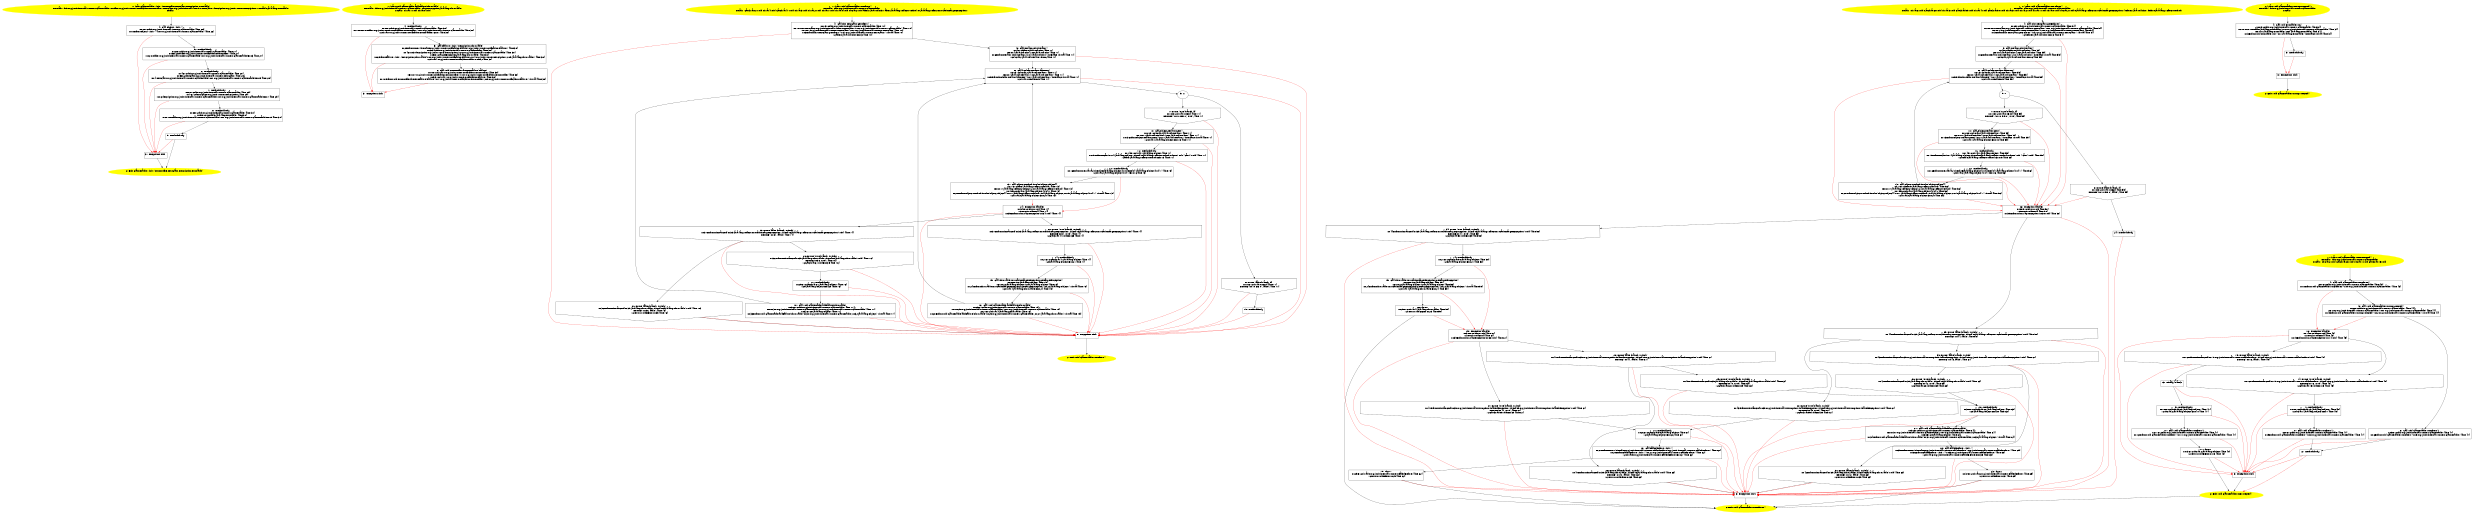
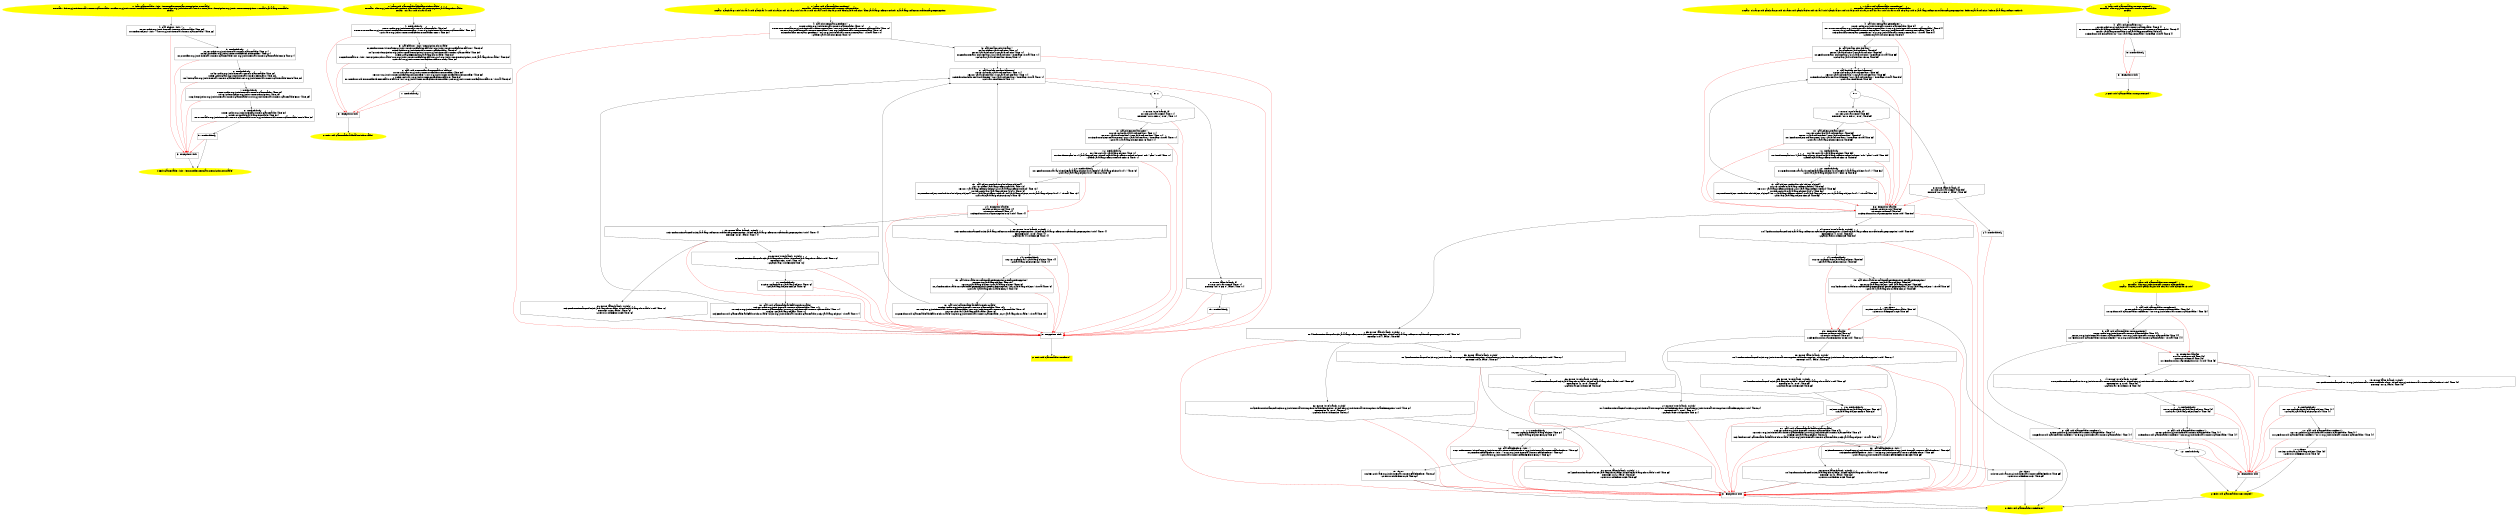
none -> (410, 95)
none -> (348, 137)
(1087, 359) -> (1052, 359)
(2172, 384) -> none
(2310, 453) -> (2190, 453)
(2277, 475) -> (2211, 473)
(1746, 508) -> (2025, 509)
